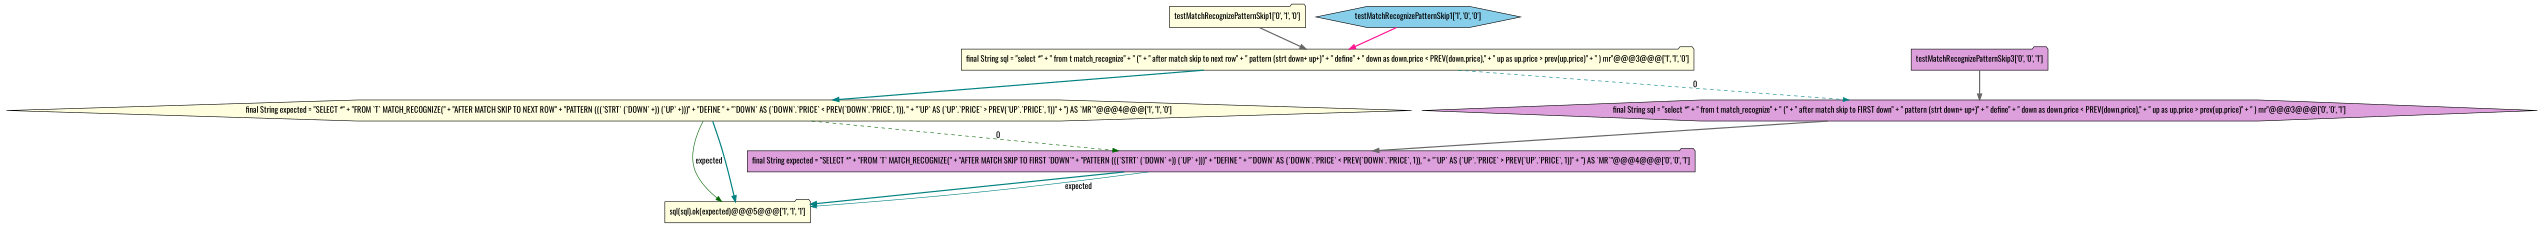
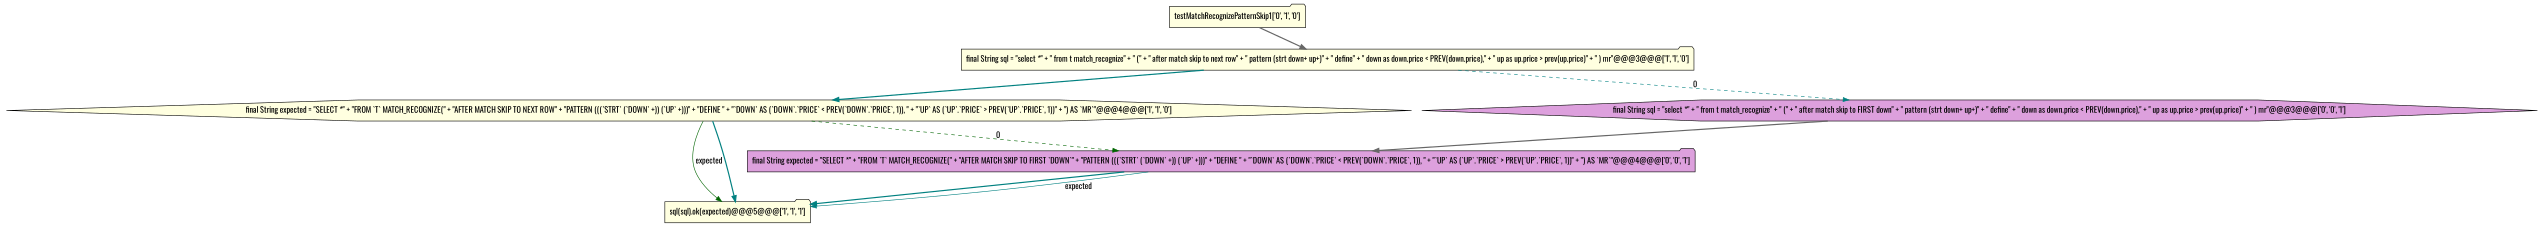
(1418, 17) -> none
(1980, 60) -> none
